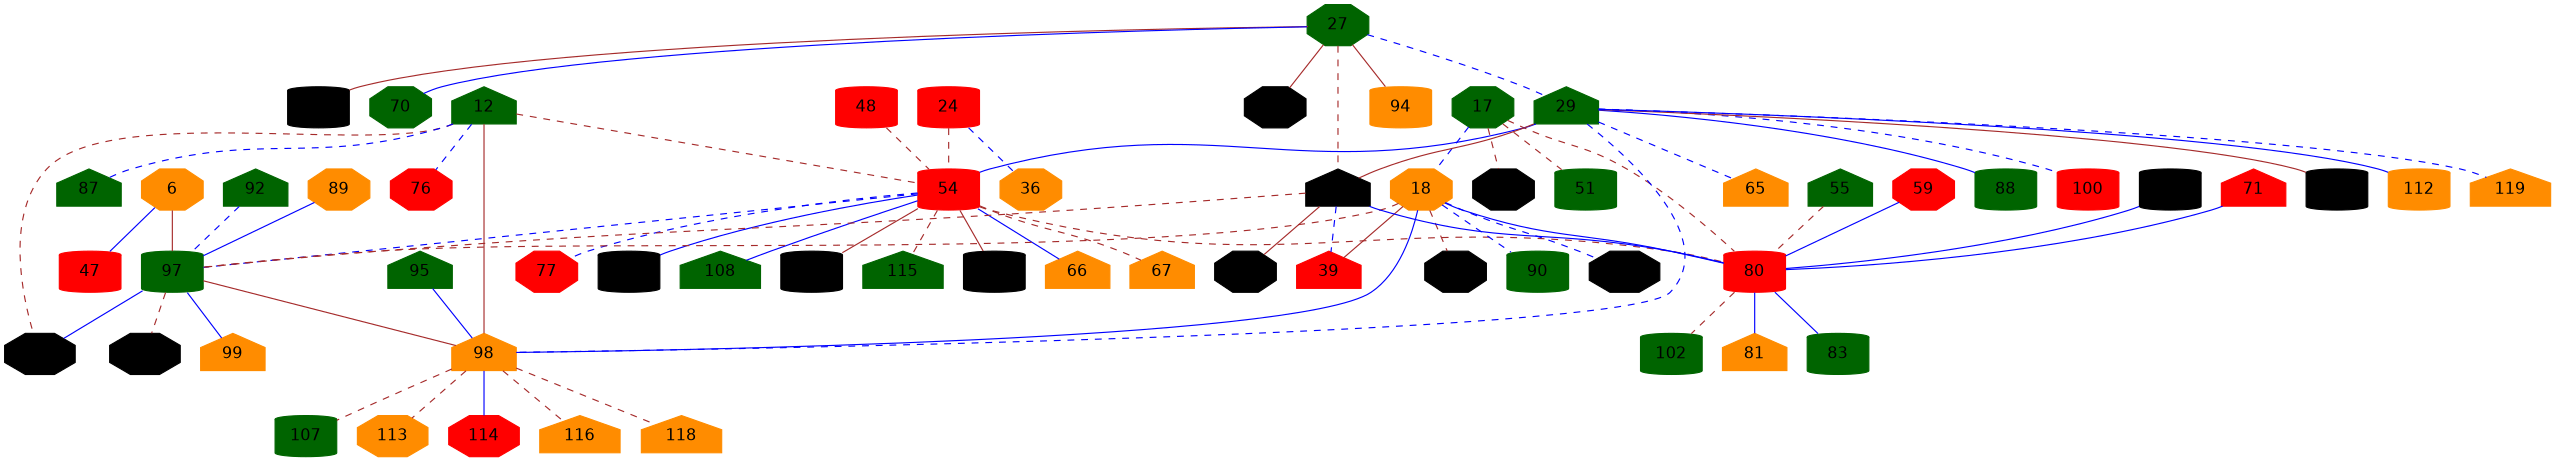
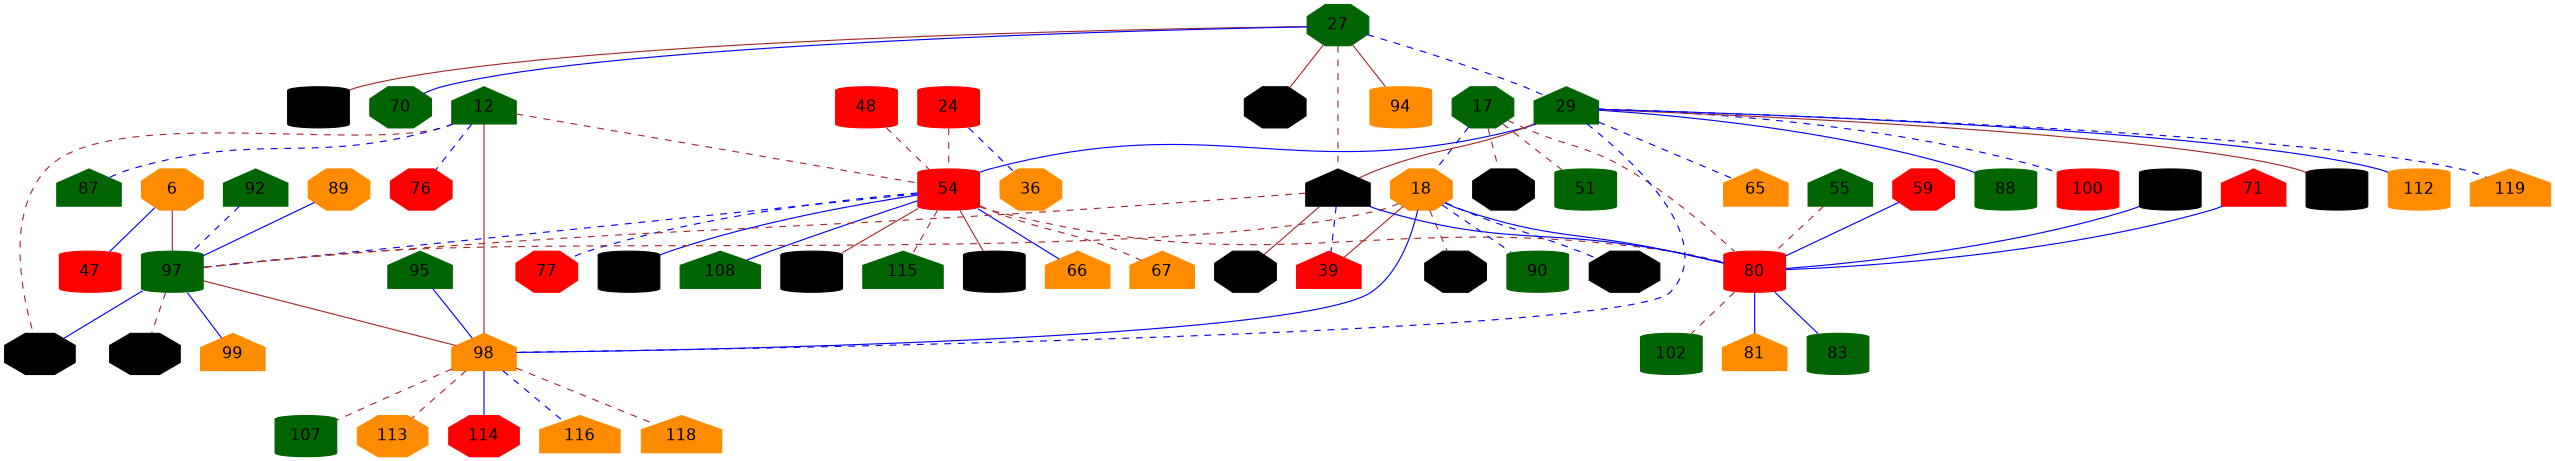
(533, 396) -> (533, 396)
